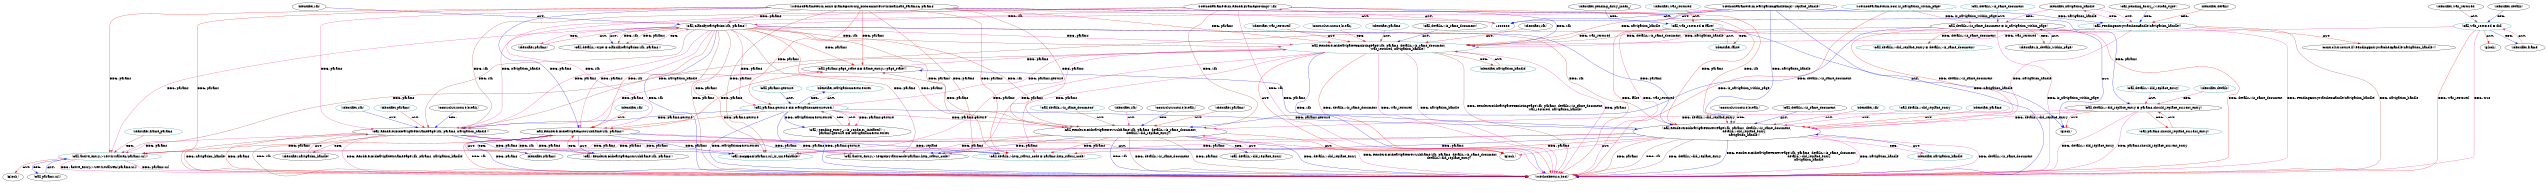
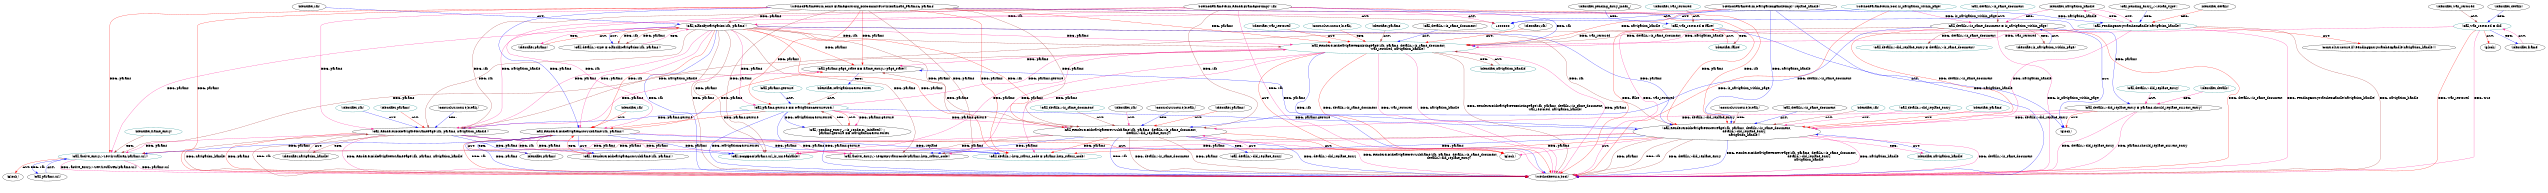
(1388, 16) -> (1392, 11)
(2046, 48) -> (2046, 48)
(810, 97) -> (854, 78)
(153, 132) -> (153, 132)
(2174, 132) -> none
(362, 143) -> (362, 143)
(38, 167) -> (38, 167)
